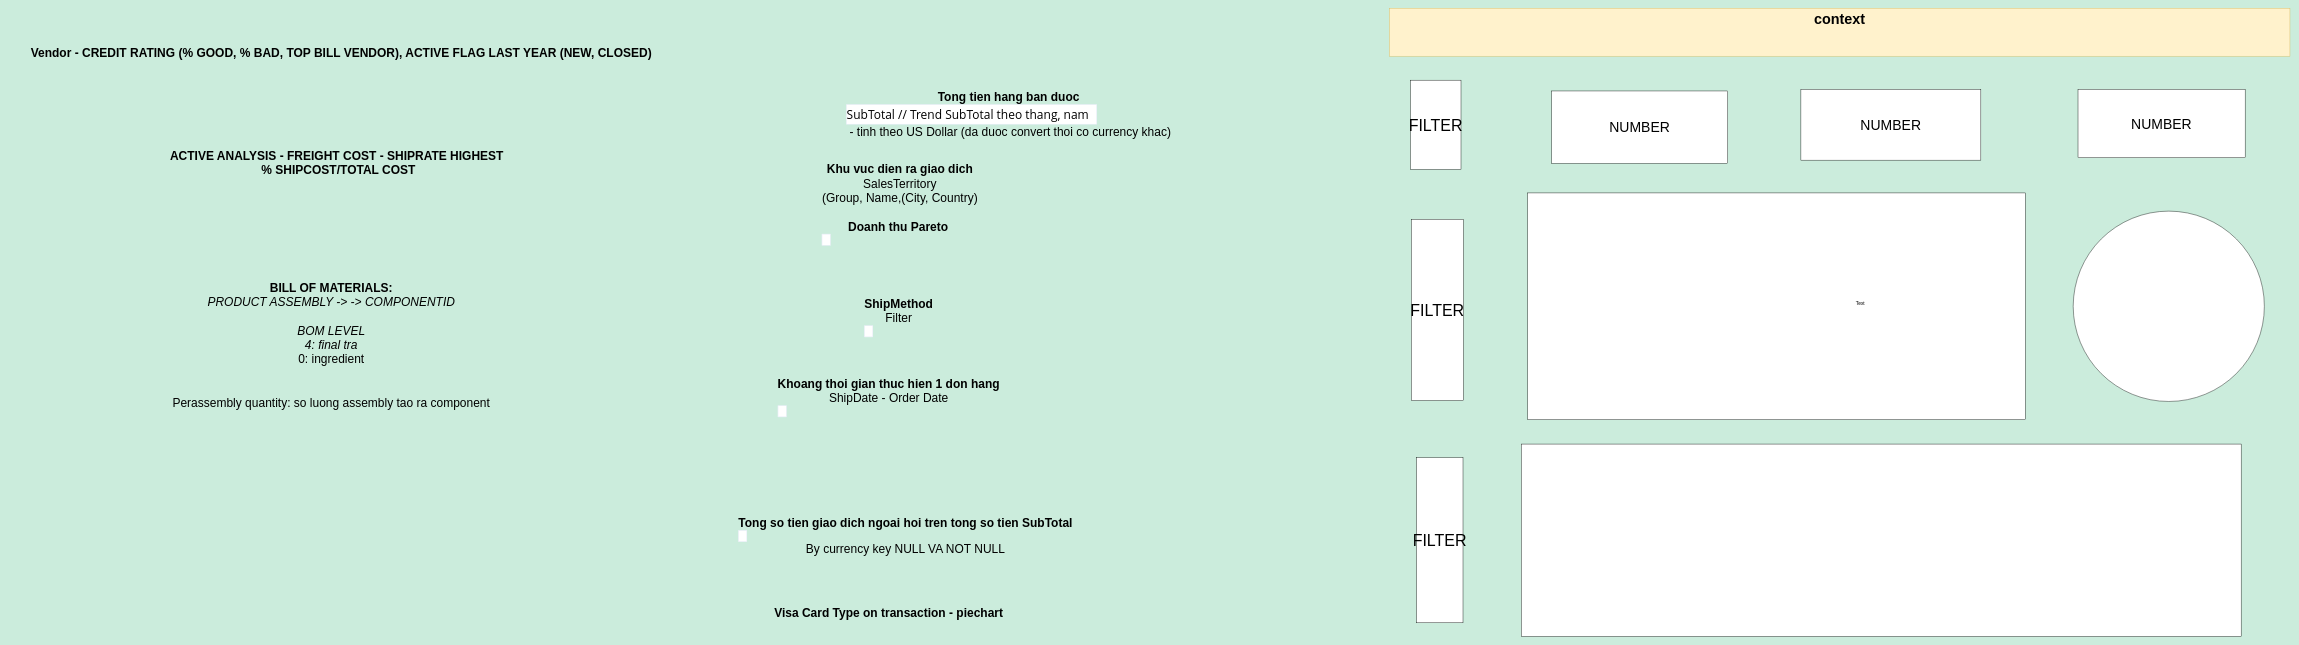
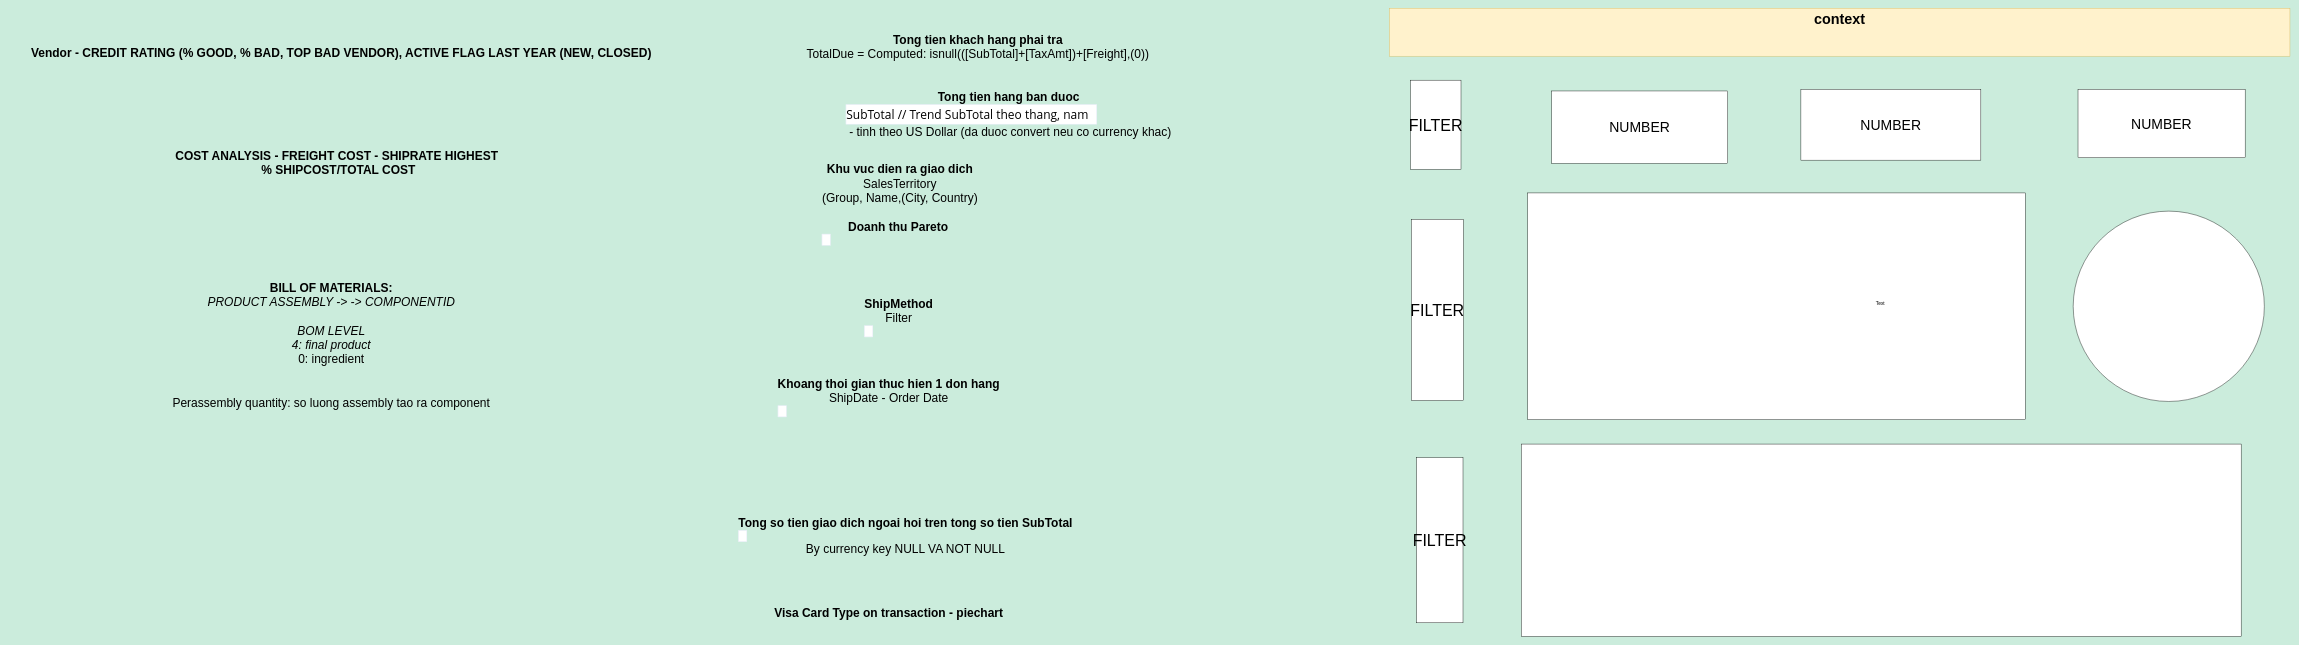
none -> (978, 47)
(341, 53) -> (341, 53)
(1009, 114) -> (1009, 114)
(338, 163) -> (338, 163)
(1861, 303) -> (1881, 303)
(331, 345) -> (331, 345)
